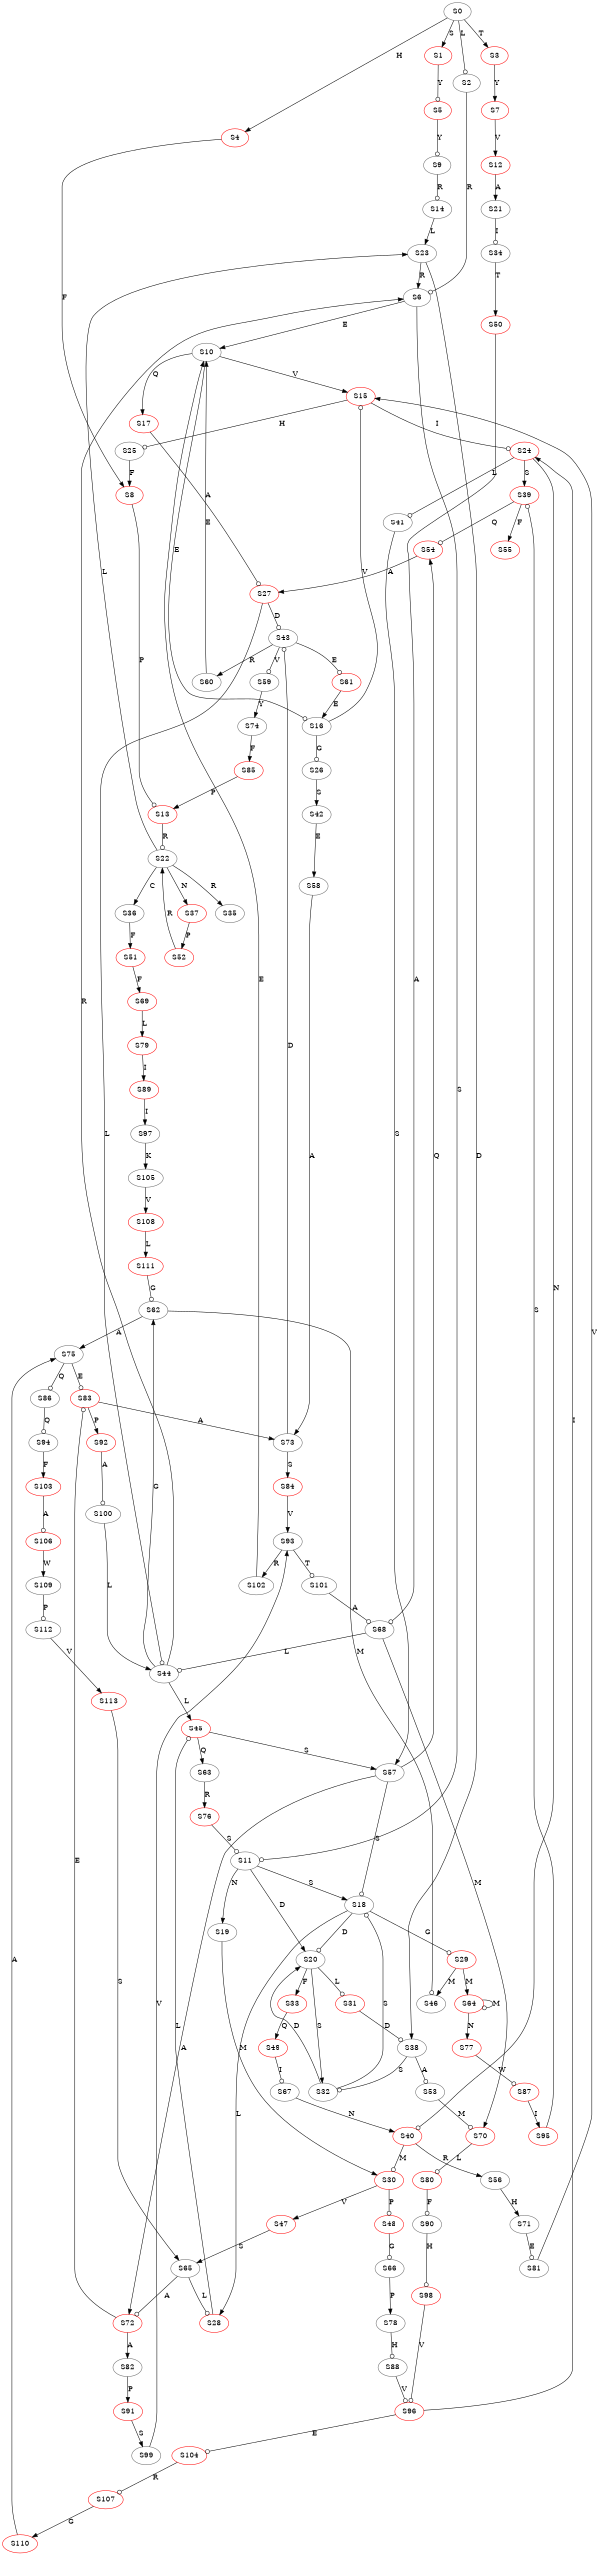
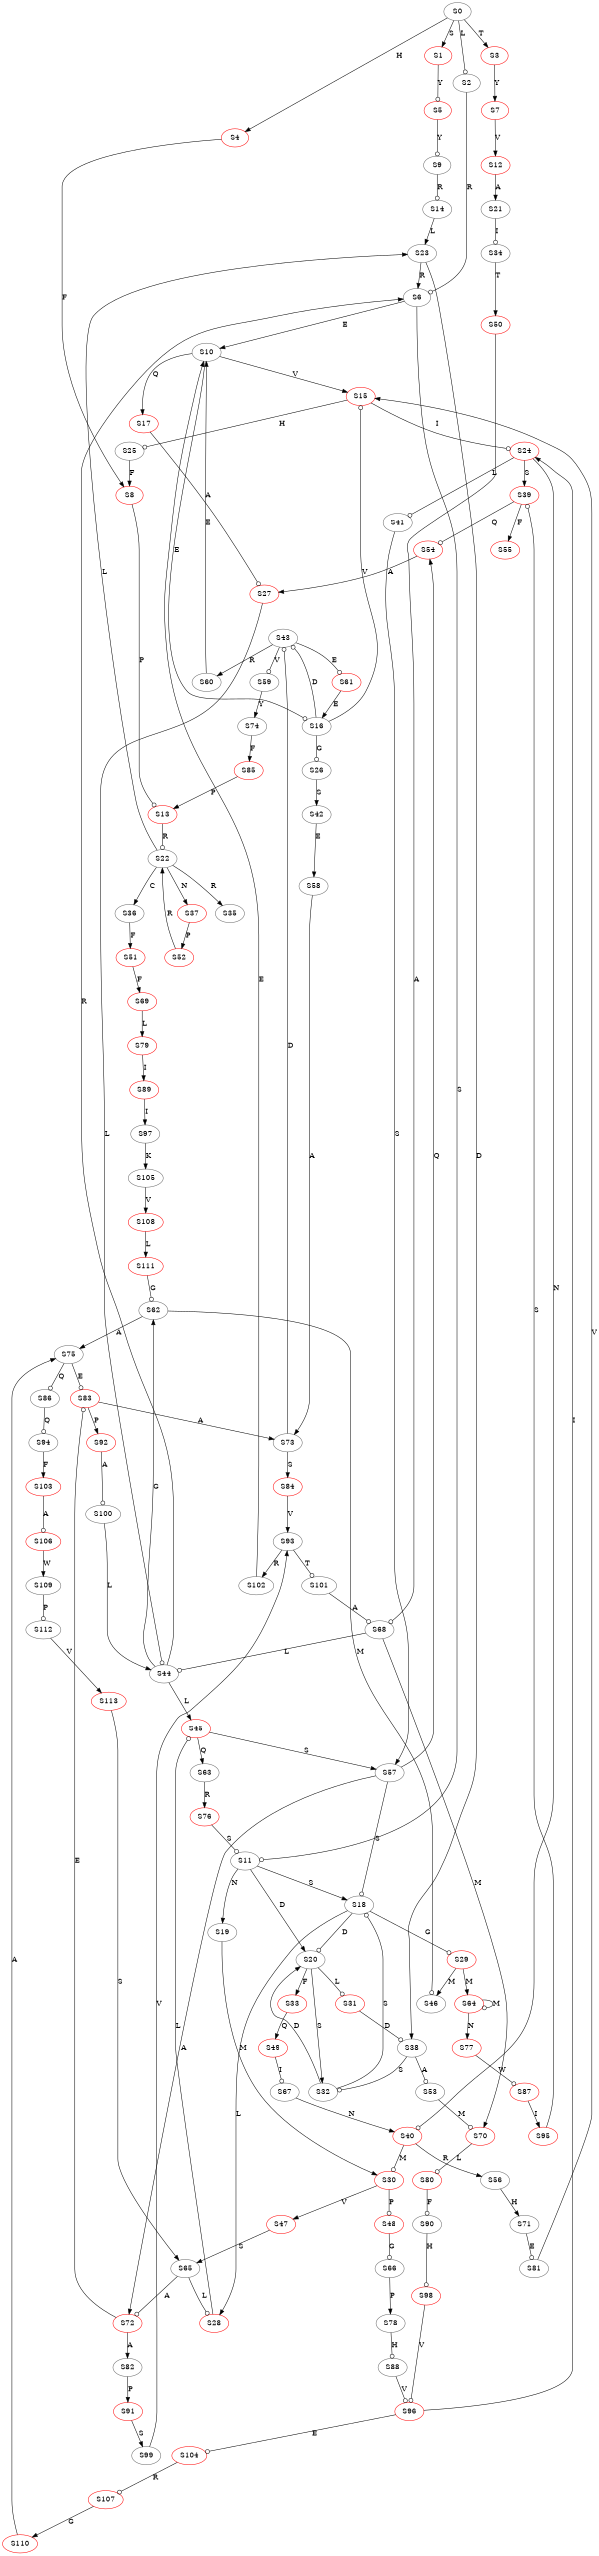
(273, 614) -> (310, 681)
